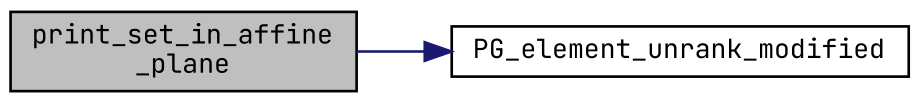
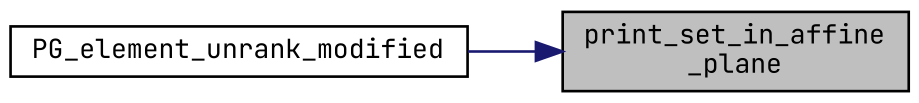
(391, 52) -> (502, 52)
